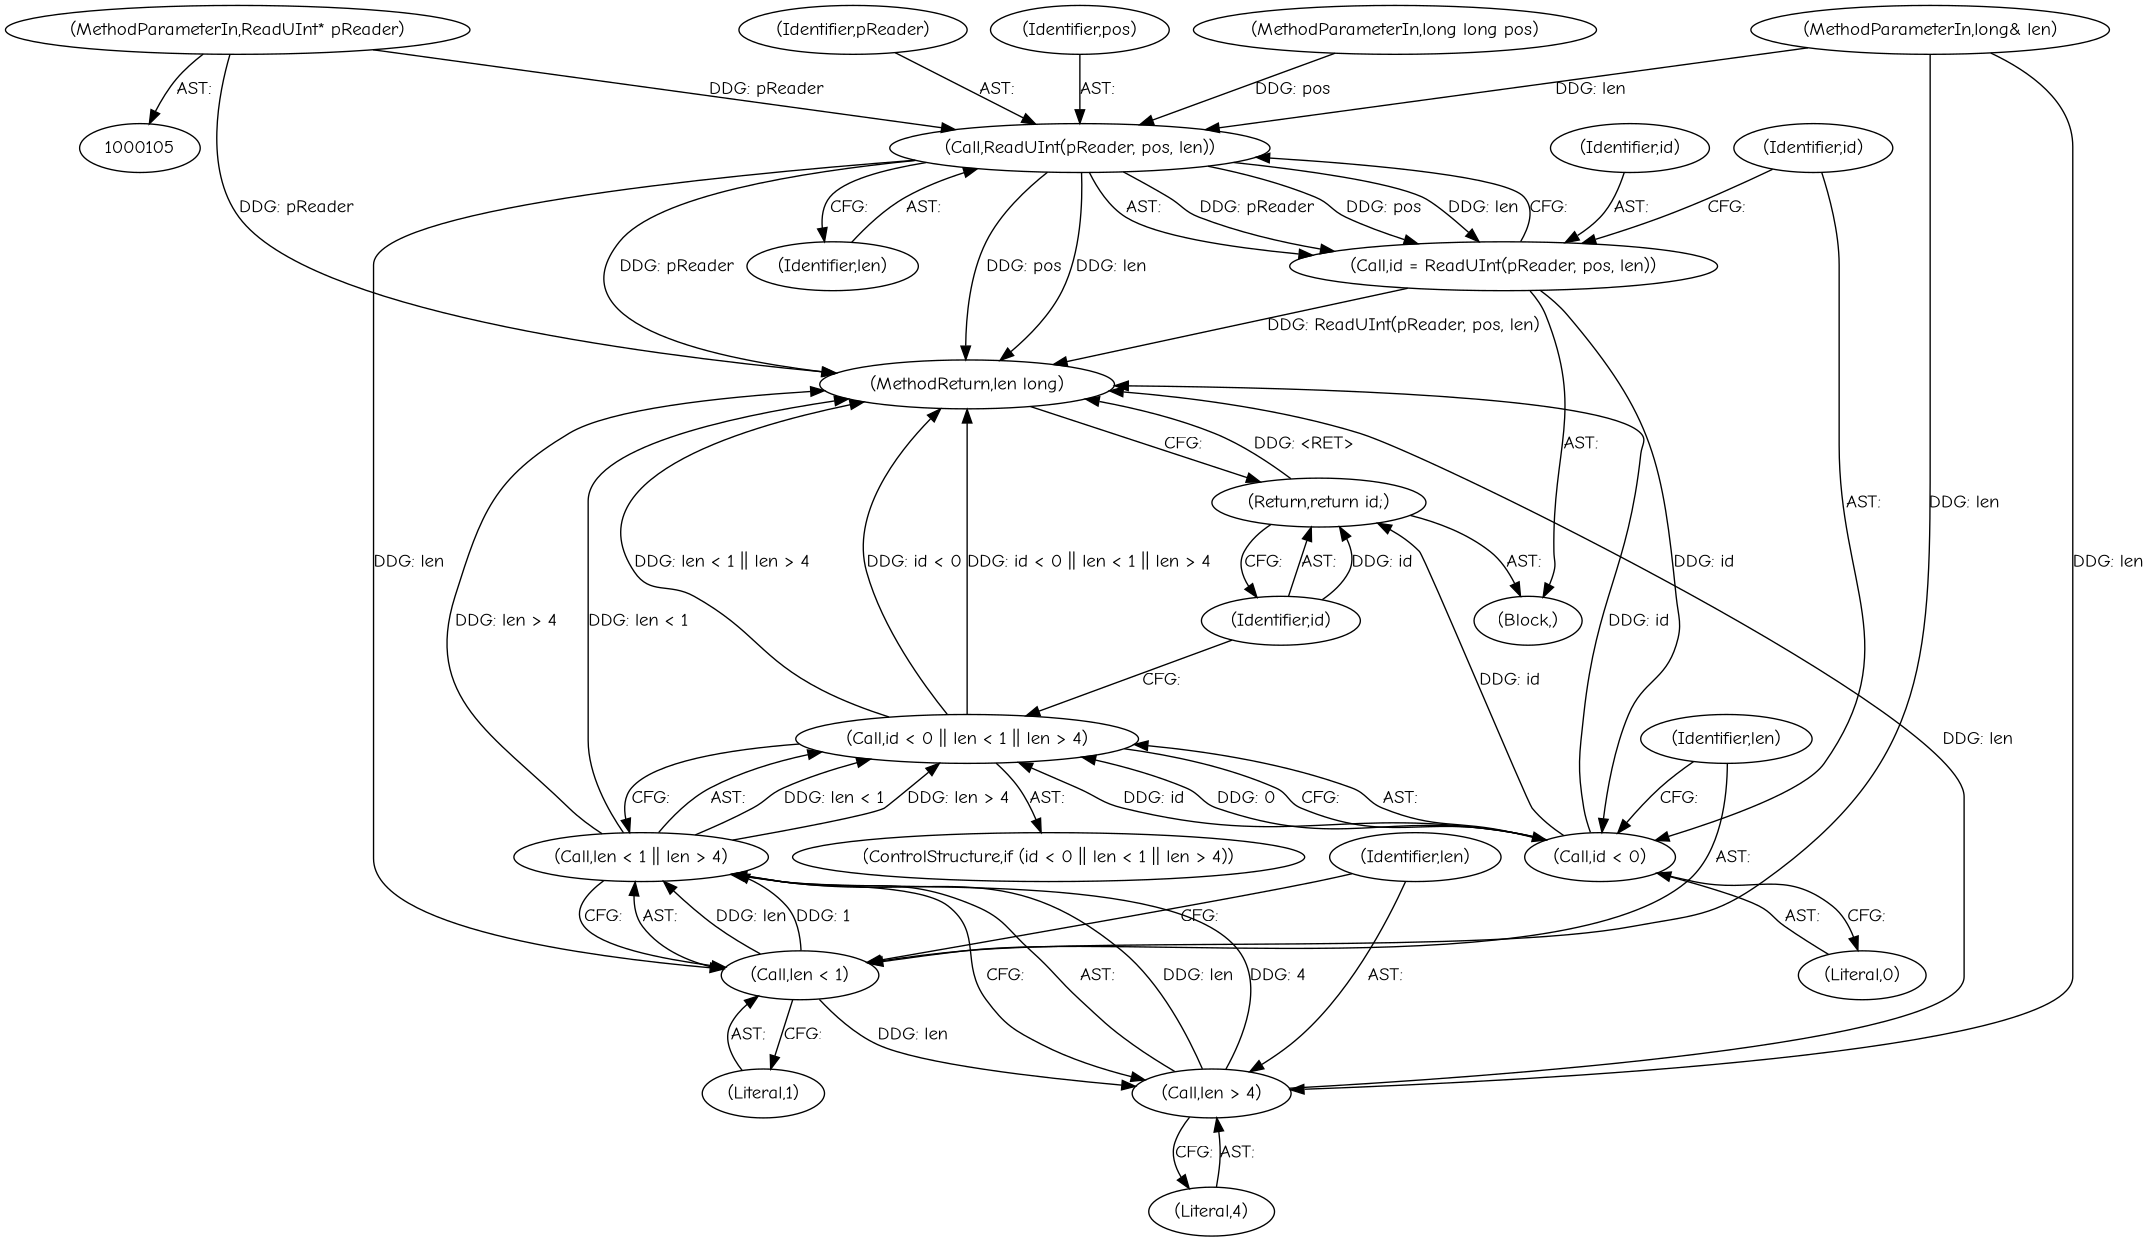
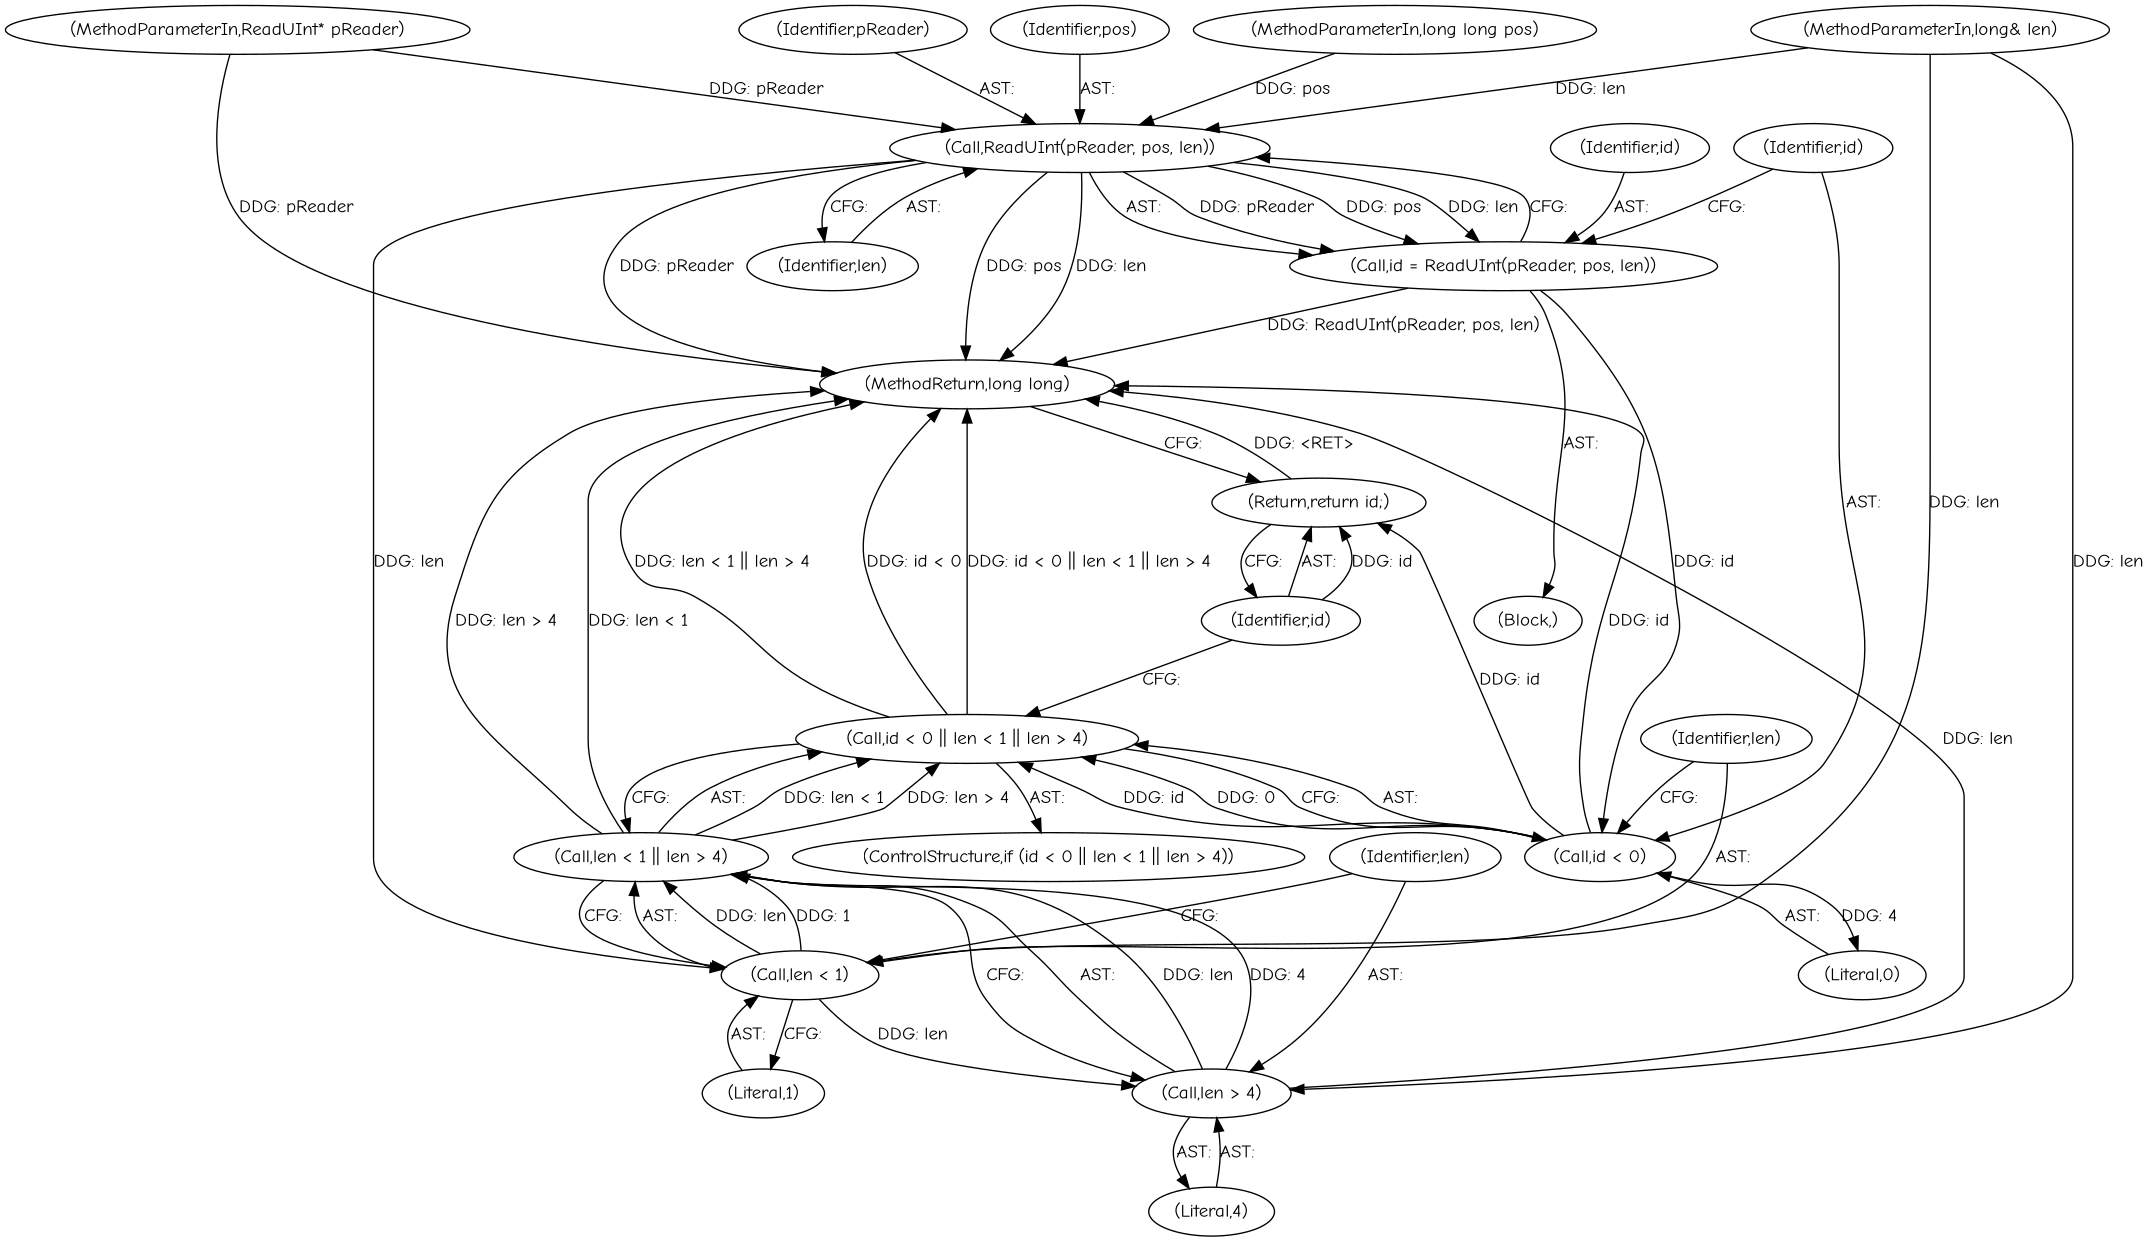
(140, 148) -> none
(967, 384) -> (967, 384)
(1470, 539) -> none
(1870, 916) -> (1870, 916)
(1197, 1153) -> (1197, 1153)
